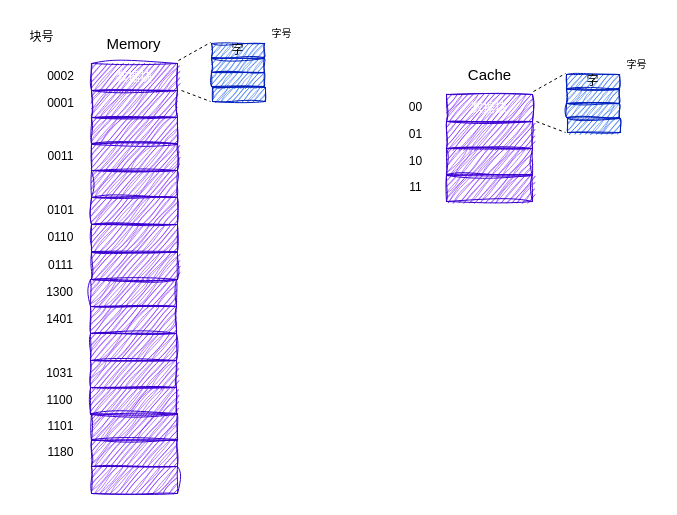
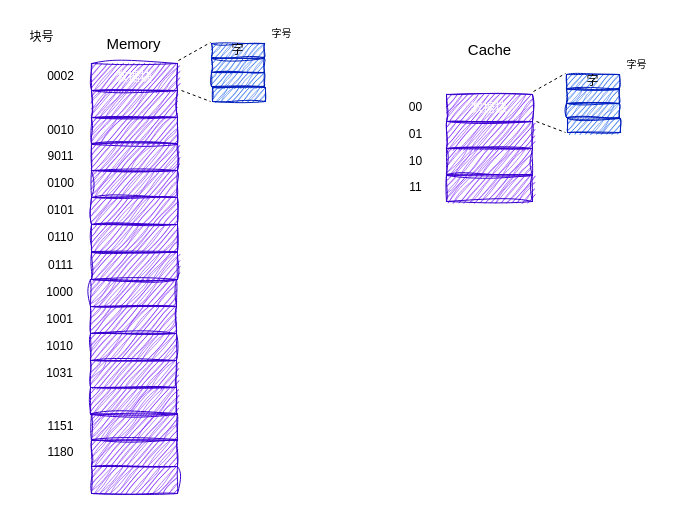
(489, 75) -> (489, 50)
(60, 104) -> none
none -> (60, 131)
(61, 157) -> (61, 157)
none -> (60, 184)
(60, 293) -> (60, 293)
(60, 320) -> (60, 320)
none -> (59, 347)
(60, 401) -> none
(61, 427) -> (61, 427)
